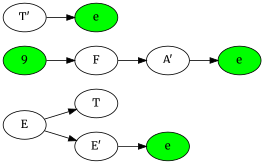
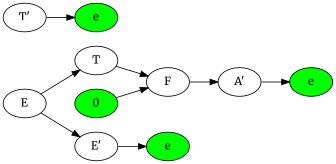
(25, 60) -> (96, 103)
none -> (128, 70)
